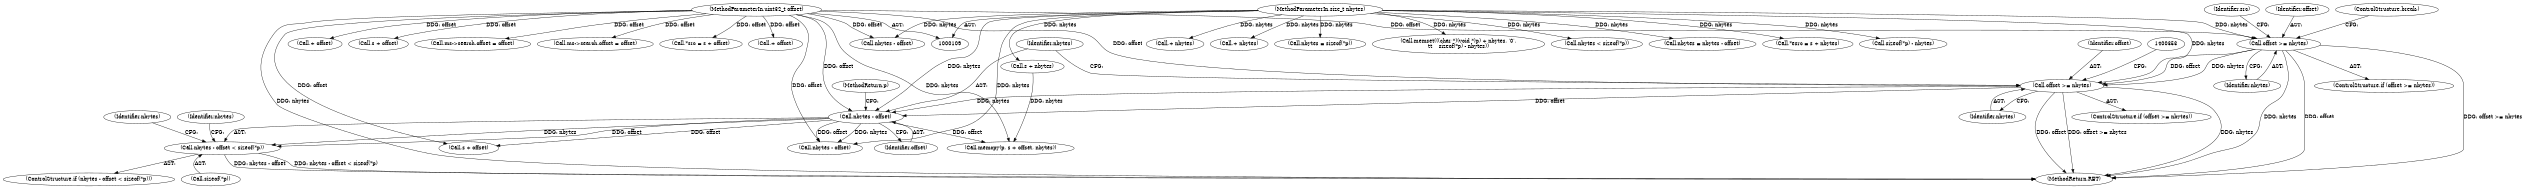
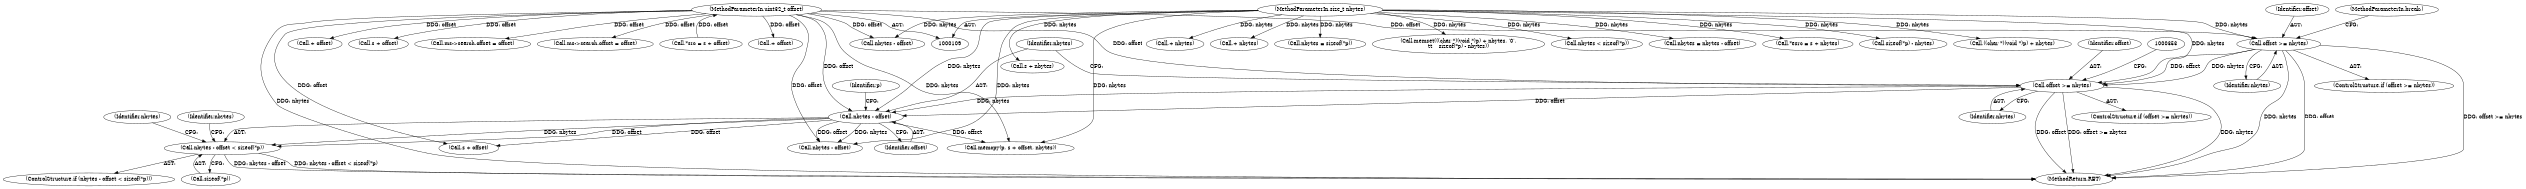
(2232, 10) -> none
(2387, 10) -> (2387, 10)
(731, 27) -> (699, 22)
none -> (2012, 44)
(2166, 44) -> (2166, 44)
(866, 86) -> (866, 86)
(1028, 107) -> (1108, 30)
none -> (211, 161)
